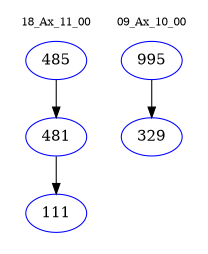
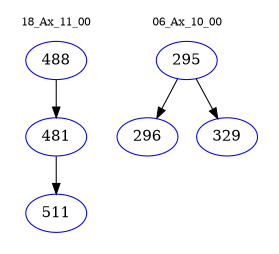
(152, 23) -> (187, 23)
(56, 60) -> (56, 60)
(152, 60) -> (187, 60)
none -> (147, 137)
(56, 213) -> (56, 213)
